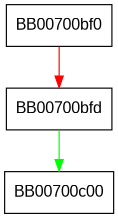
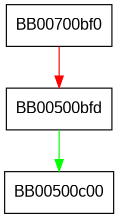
(59, 109) -> (59, 109)
(59, 193) -> (59, 193)
